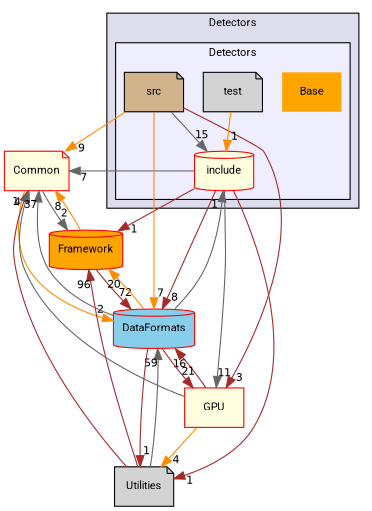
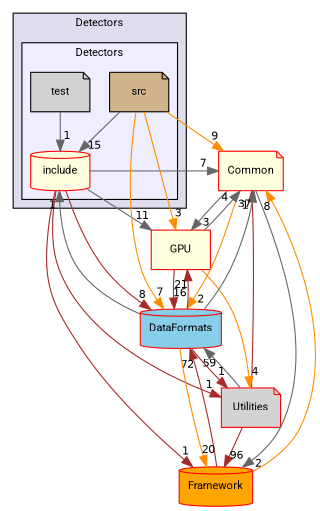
(312, 92) -> none
(229, 123) -> (60, 126)
none -> (213, 206)
(281, 222) -> (158, 163)
(144, 487) -> (251, 408)
